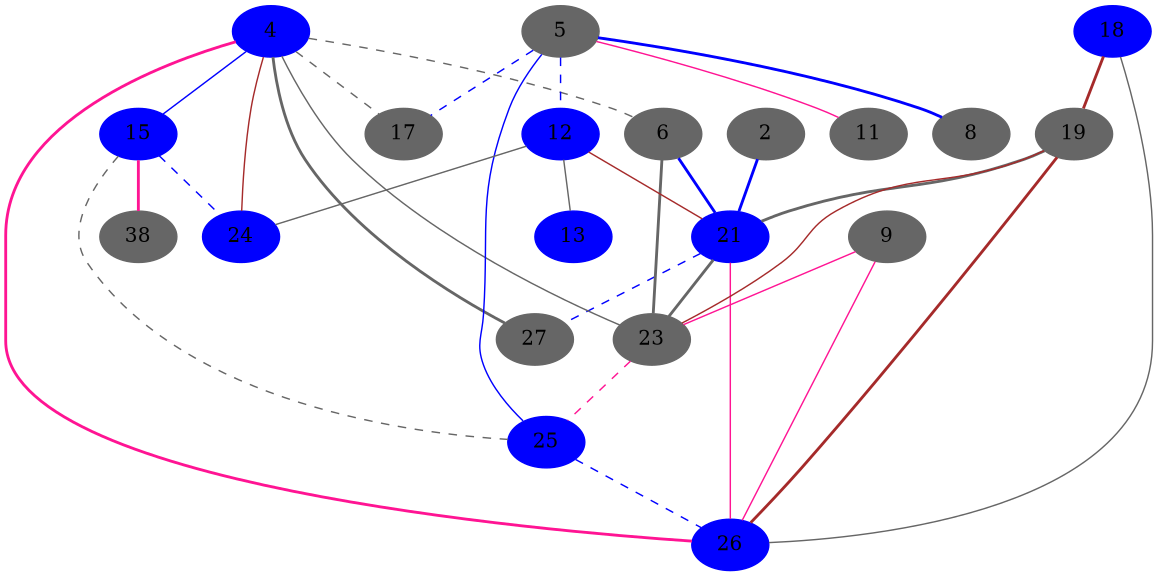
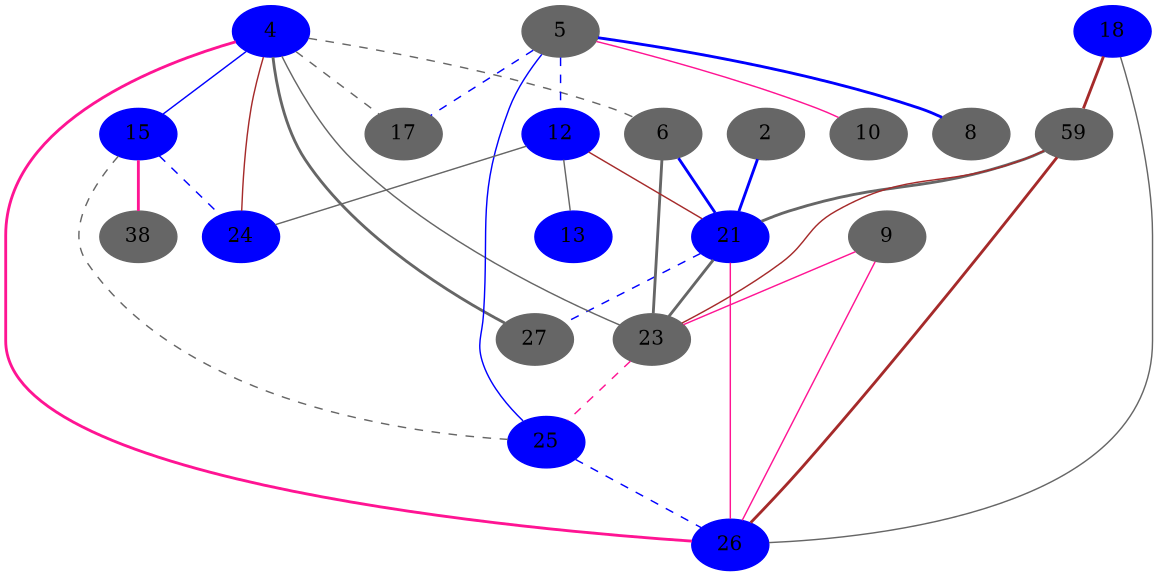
(869, 134) -> (869, 134)
(1074, 134) -> (1074, 134)
